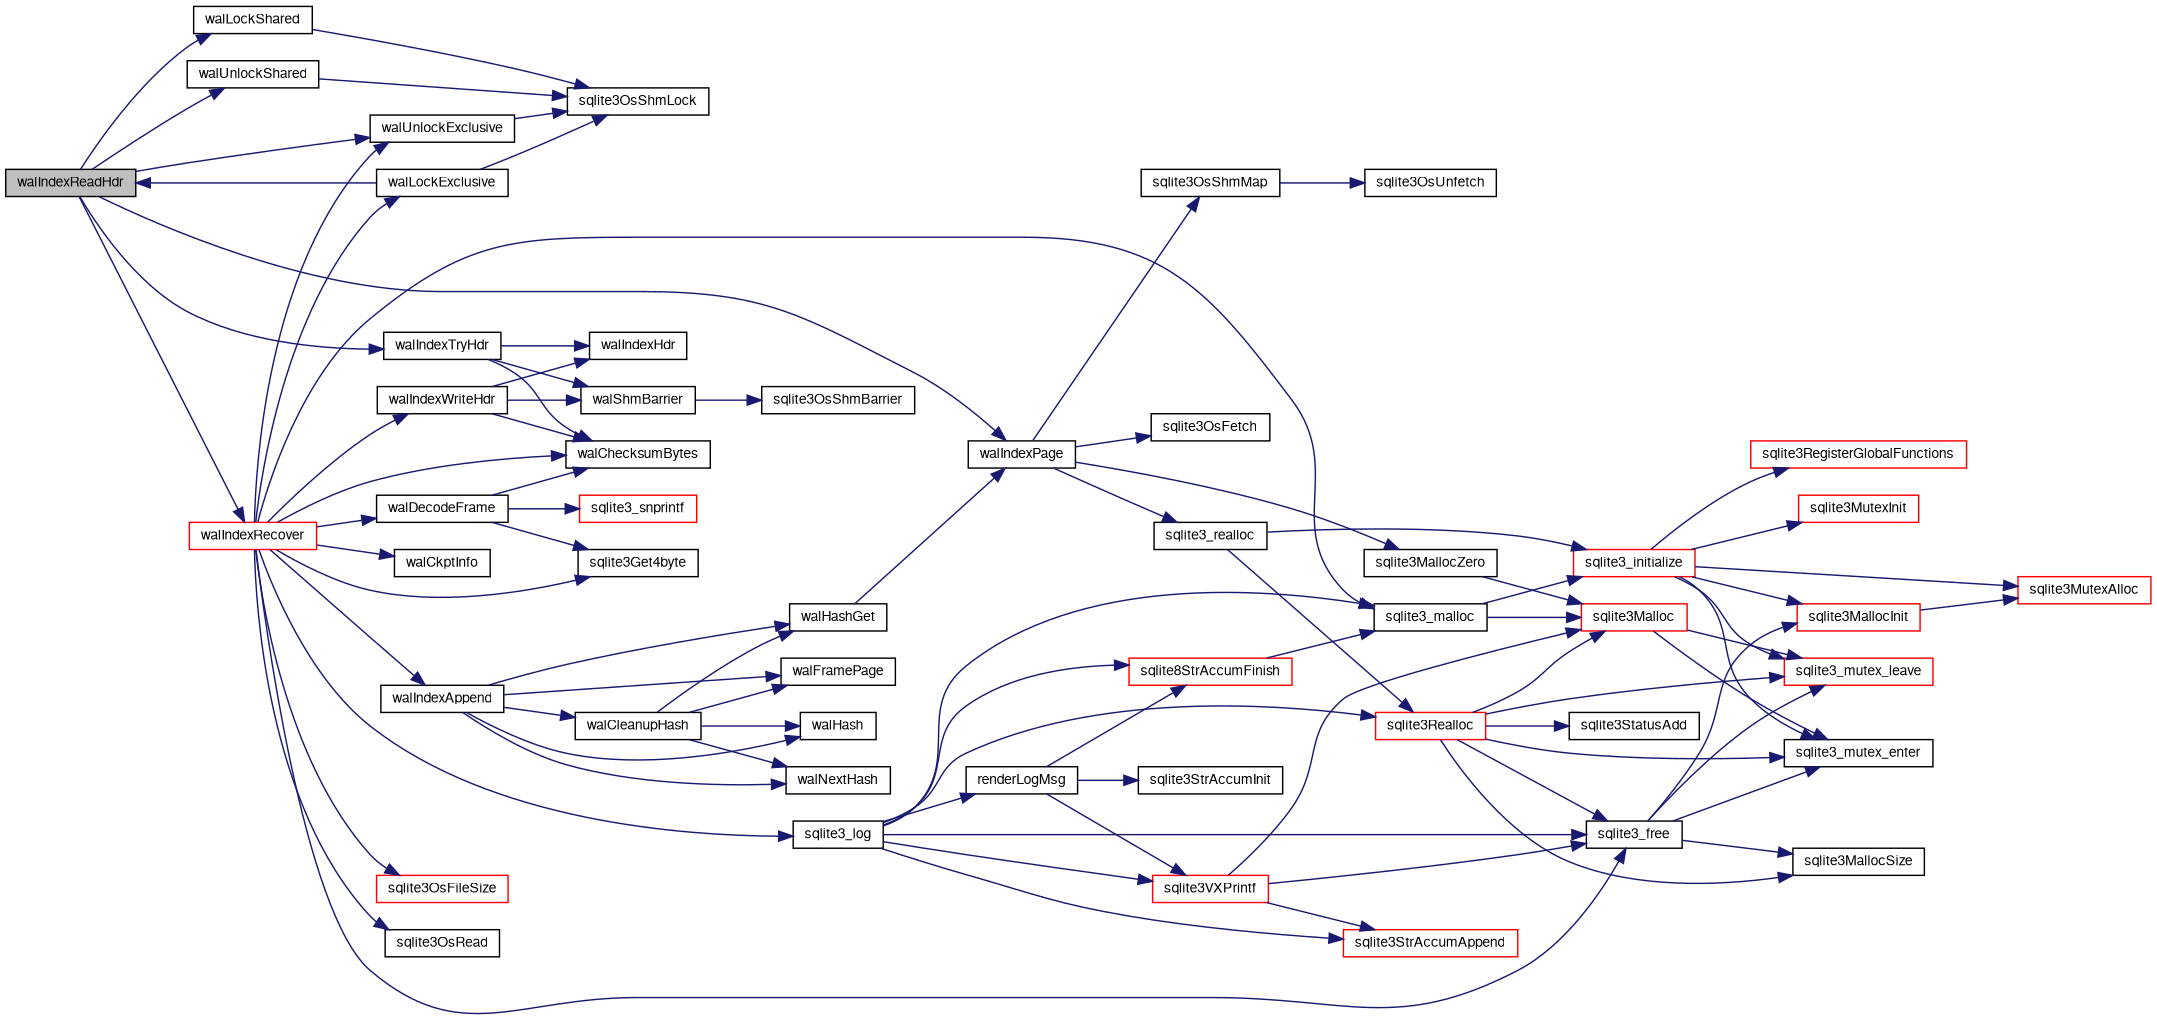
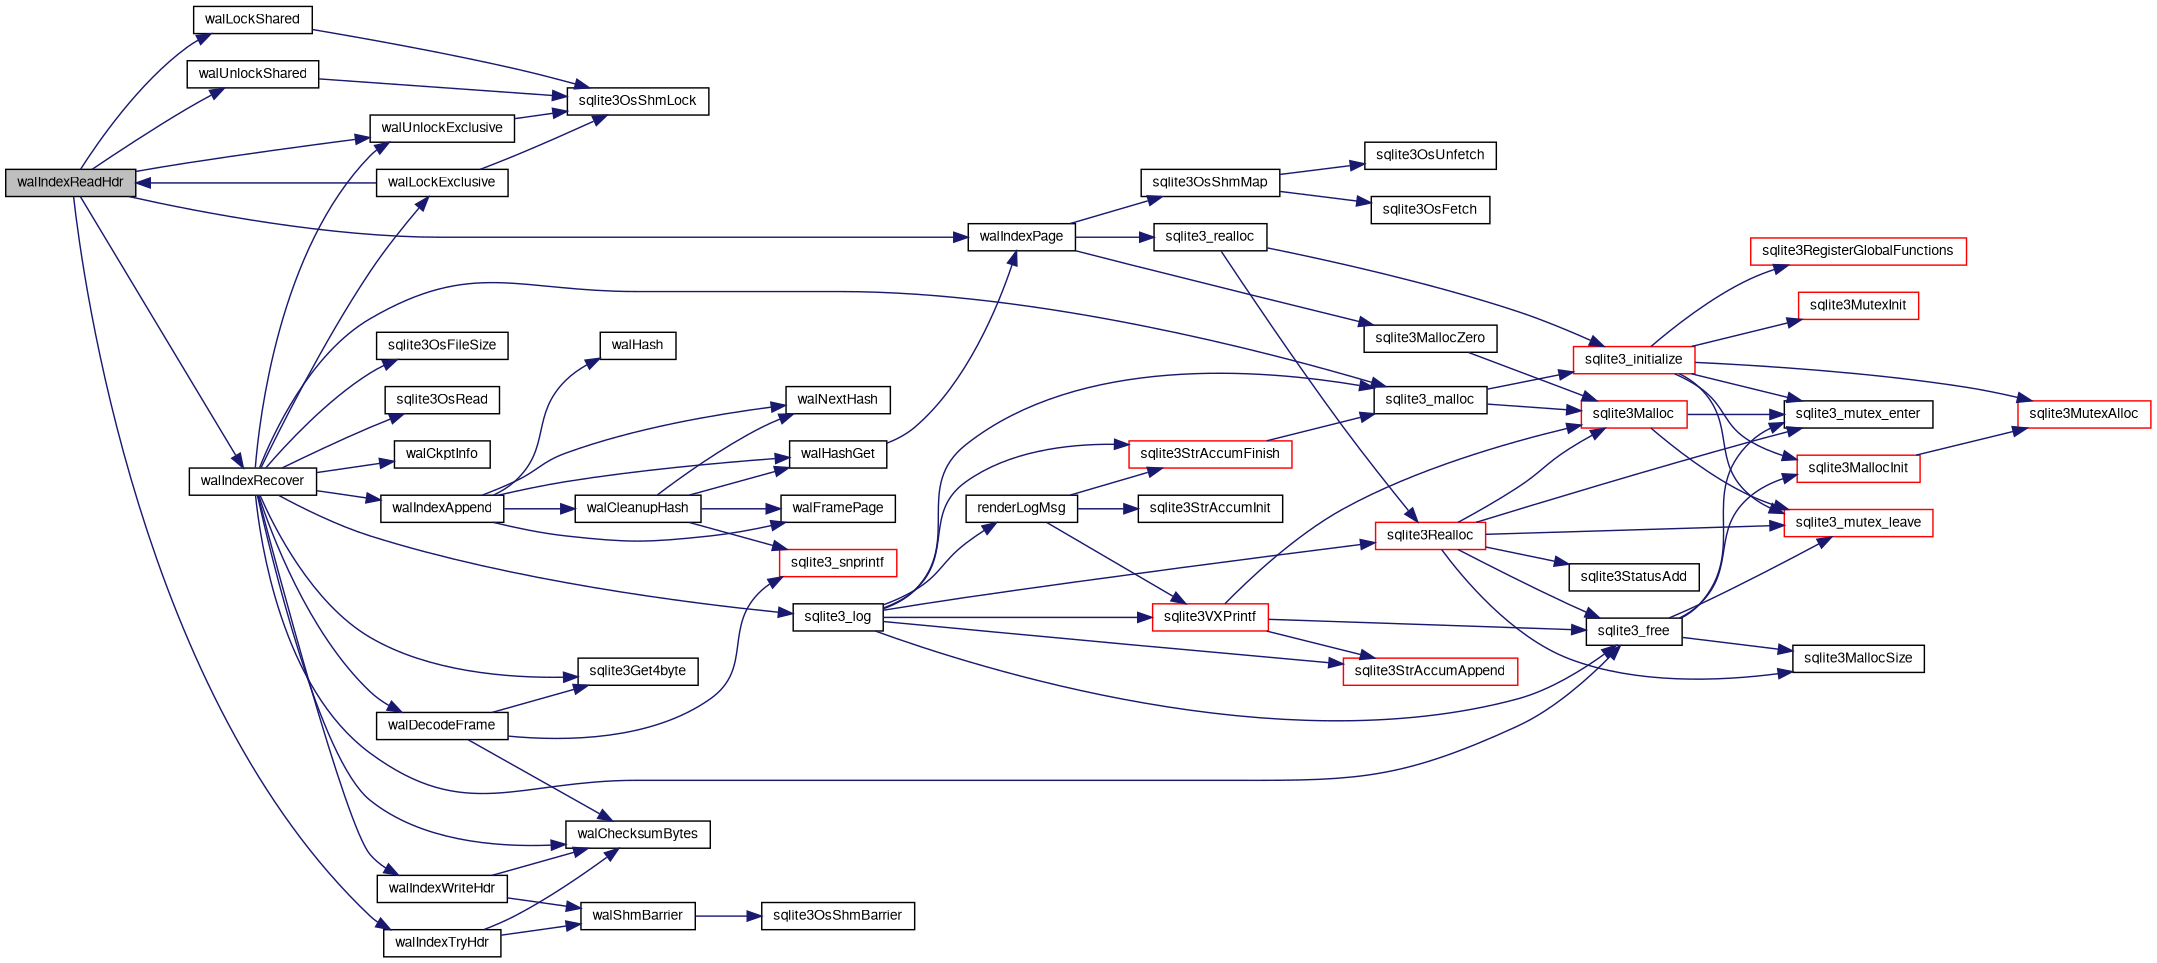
(638, 346) -> none
(1106, 442) -> (1318, 196)
(253, 536) -> (253, 482)
(1211, 672) -> (1211, 454)
(743, 726) -> (750, 539)
(442, 889) -> (442, 346)
